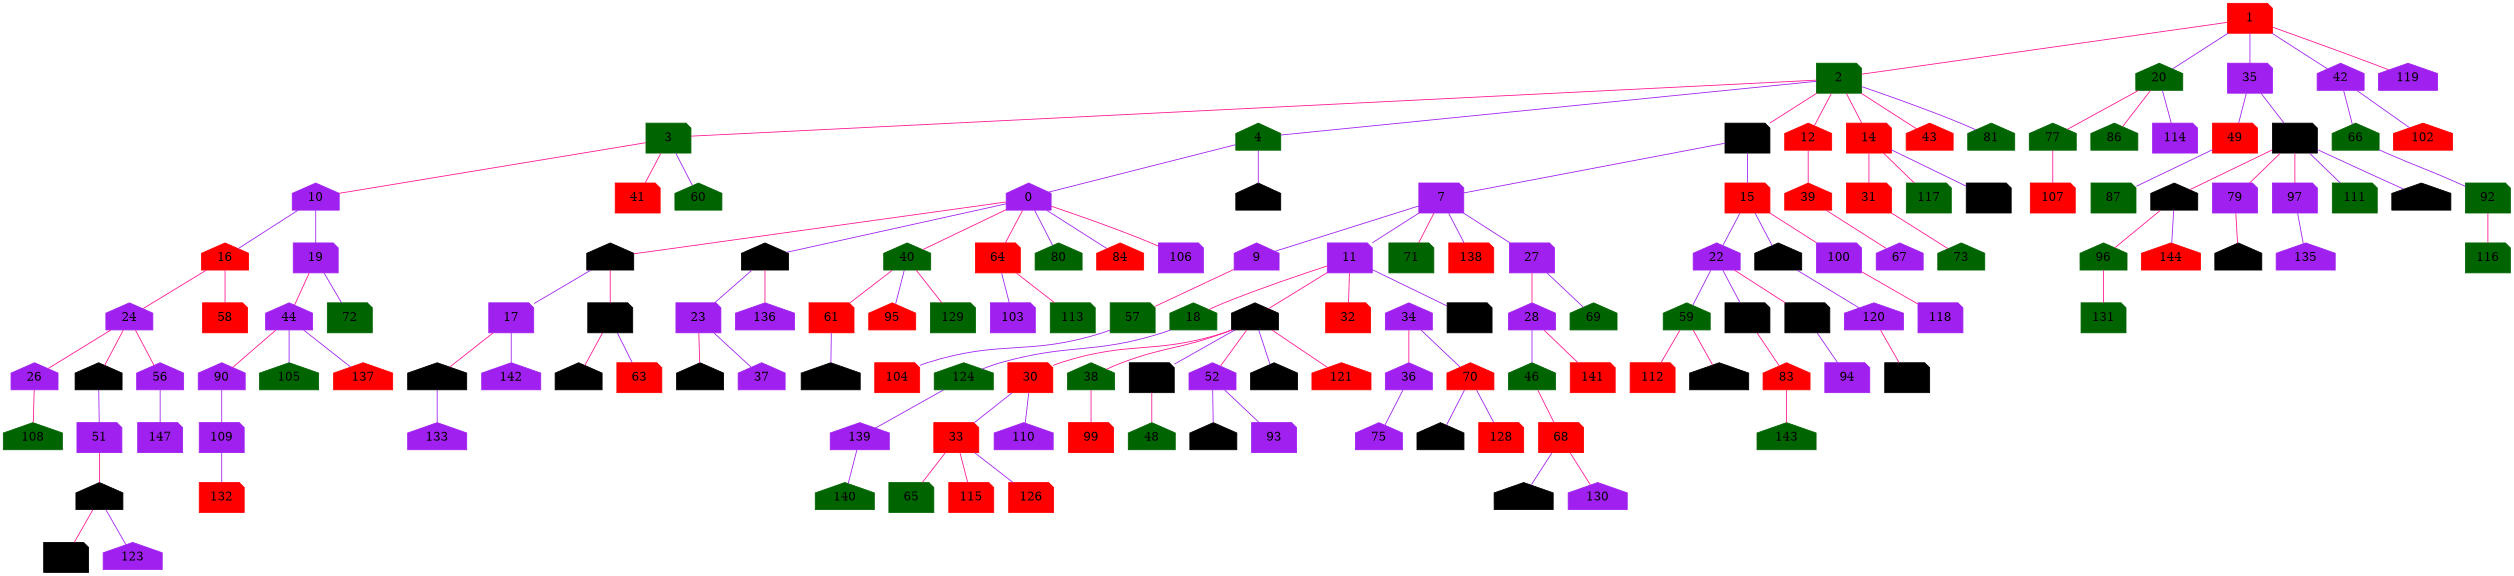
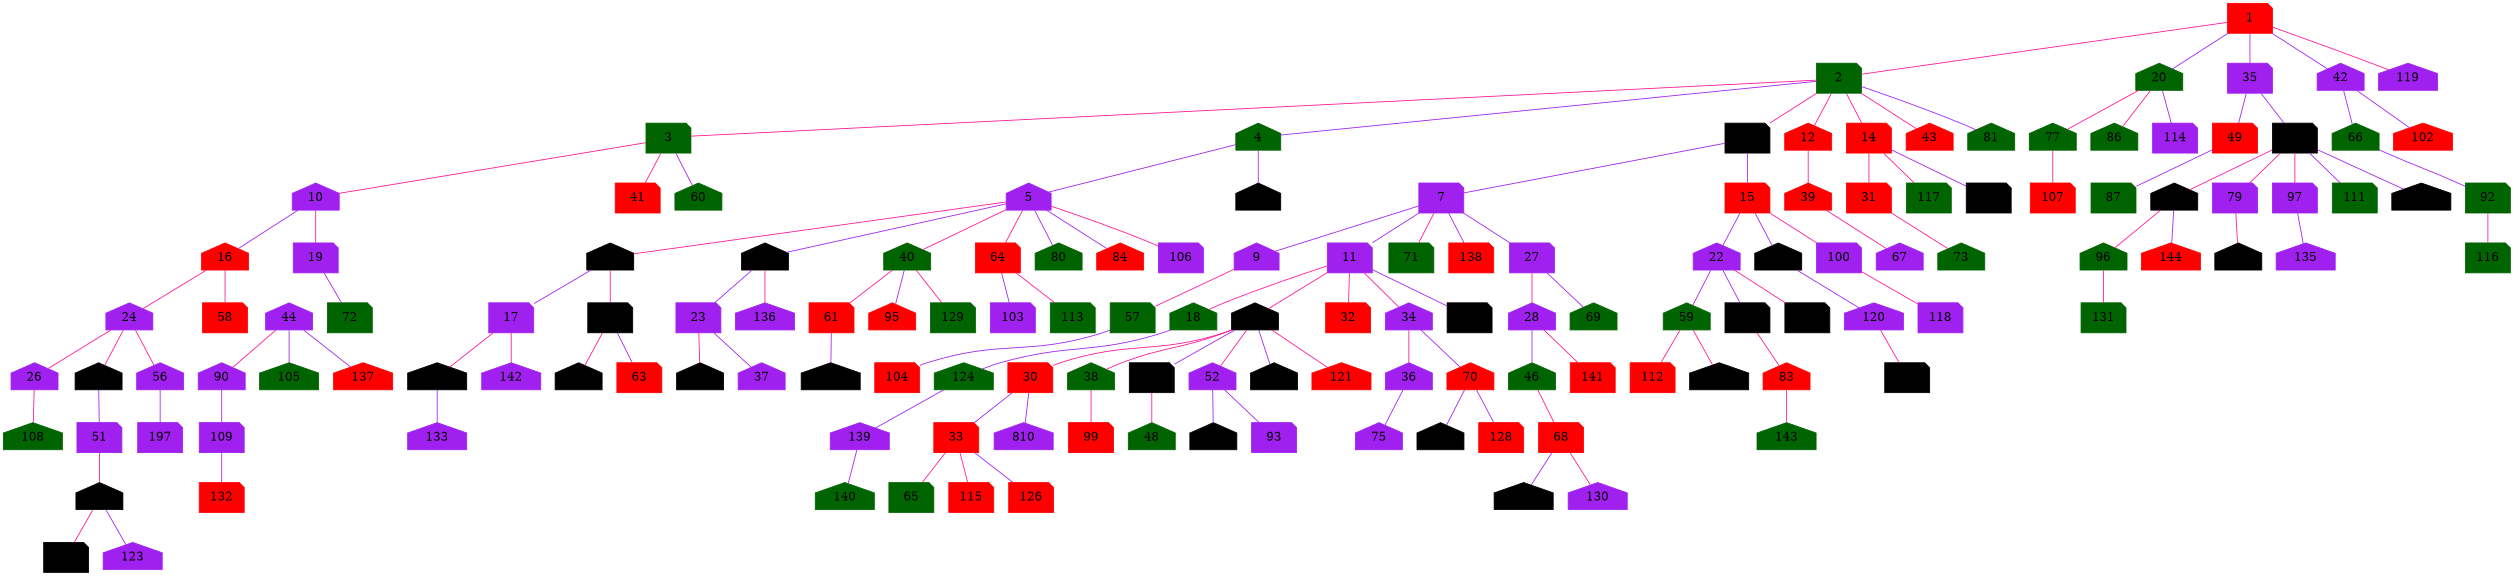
(1029, 198) -> (1029, 198)
(316, 227) -> (316, 227)
(302, 289) -> none
none -> (1382, 290)
(511, 348) -> (511, 348)
(1847, 378) -> none
(160, 438) -> (160, 438)
(1024, 438) -> (1024, 438)
